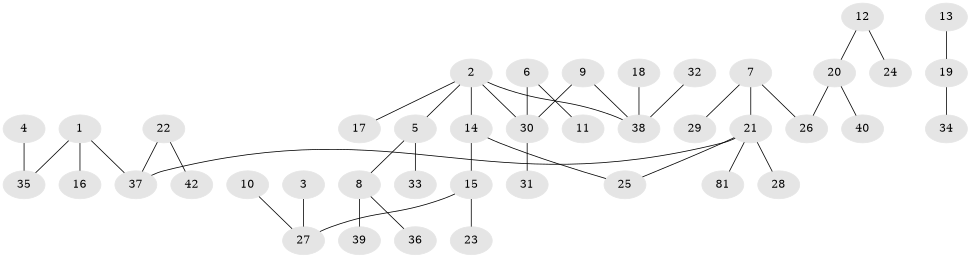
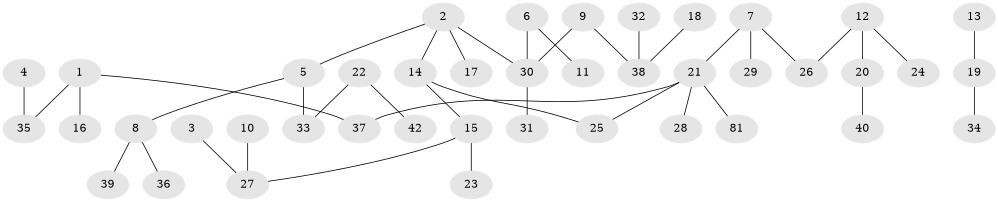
(545, 99) -> none
(821, 101) -> (835, 45)
(150, 157) -> (332, 101)
